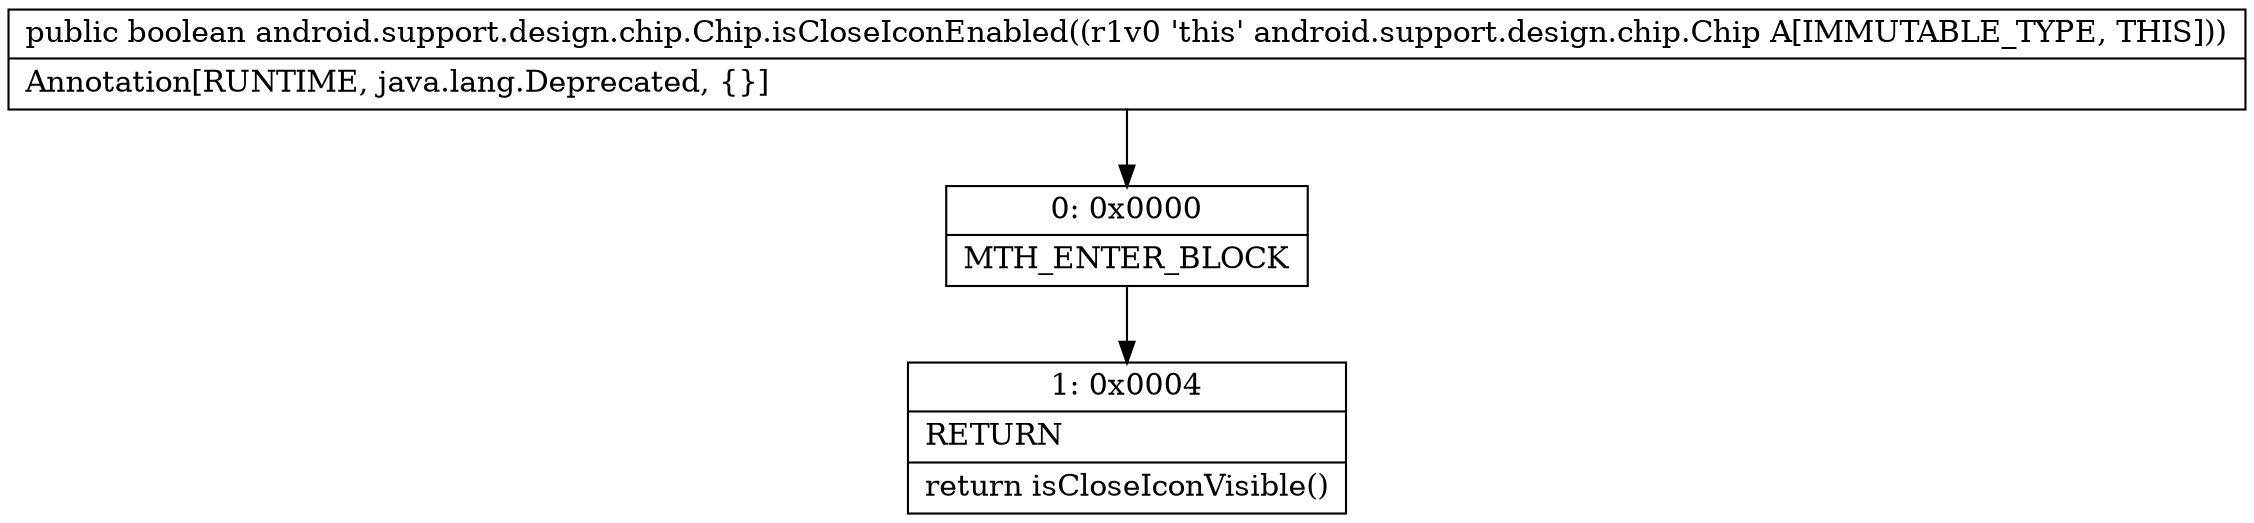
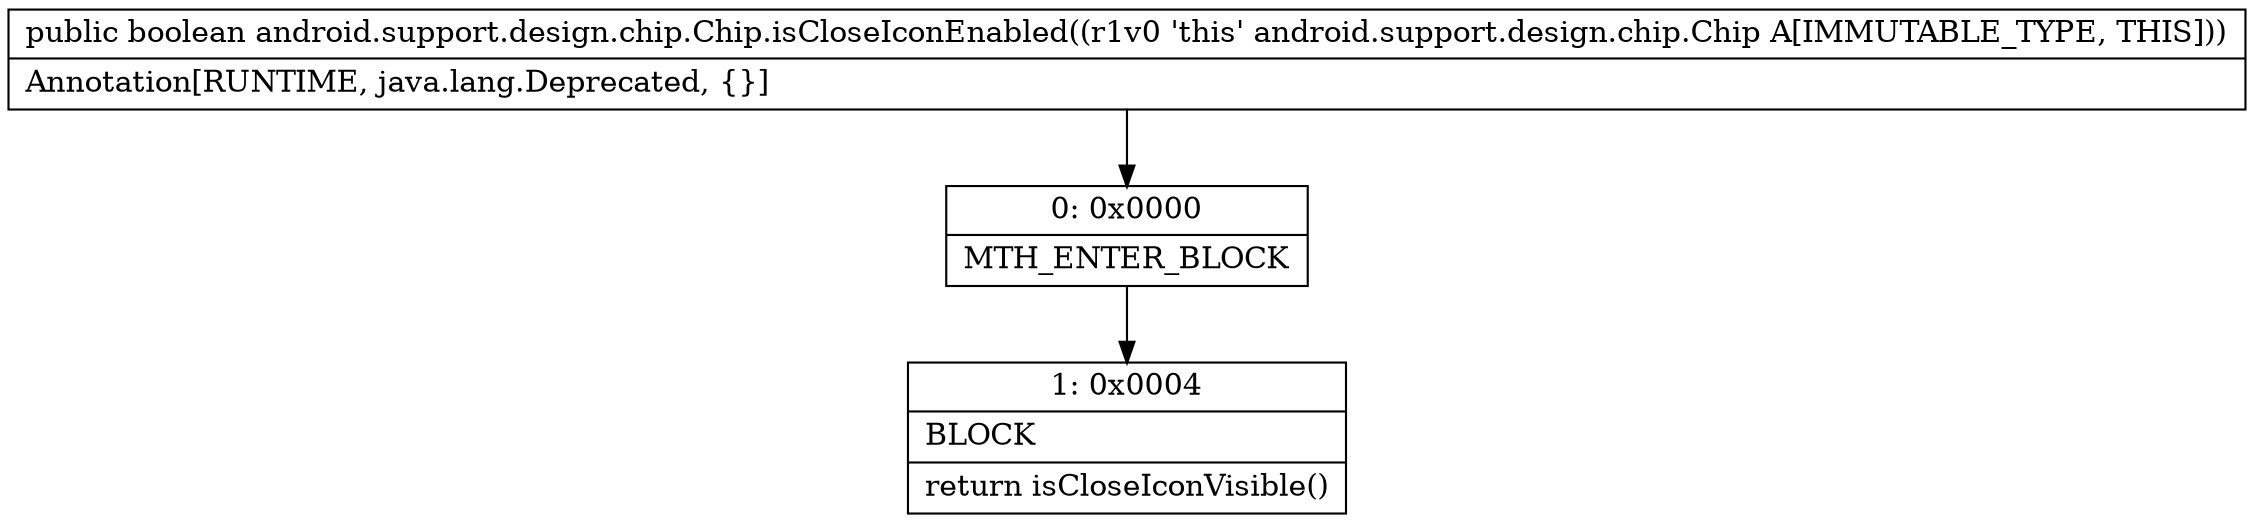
(994, 436) -> (980, 436)
